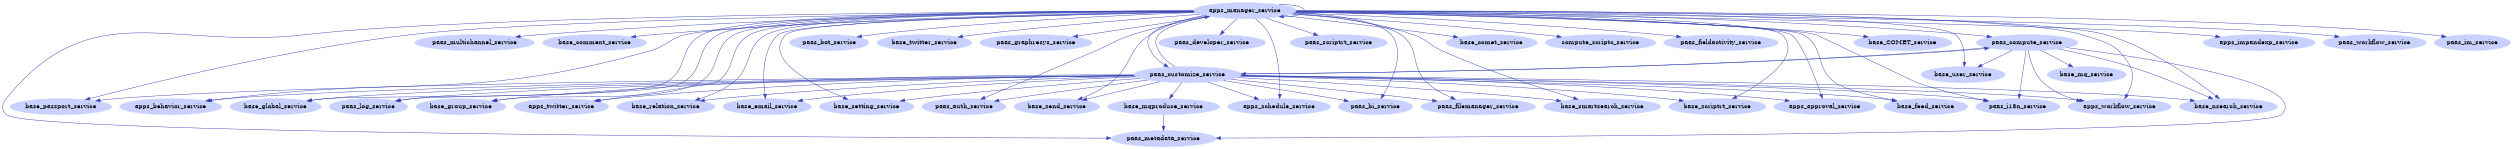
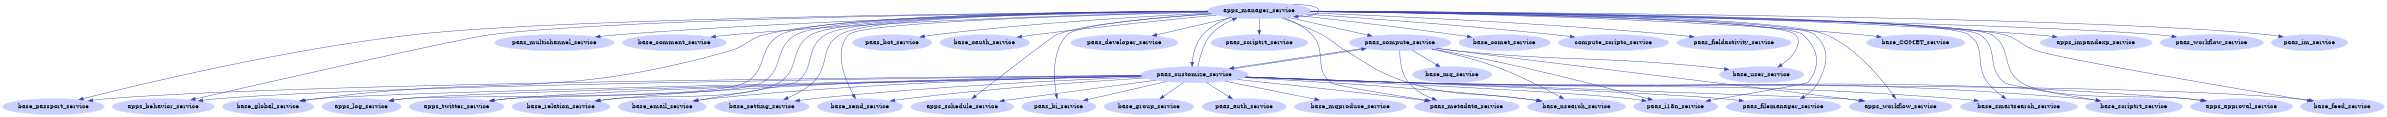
(741, 33) -> none
(924, 43) -> (985, 43)
(1036, 43) -> none
(1095, 51) -> none
(368, 107) -> (362, 107)
(1164, 120) -> (1331, 90)
